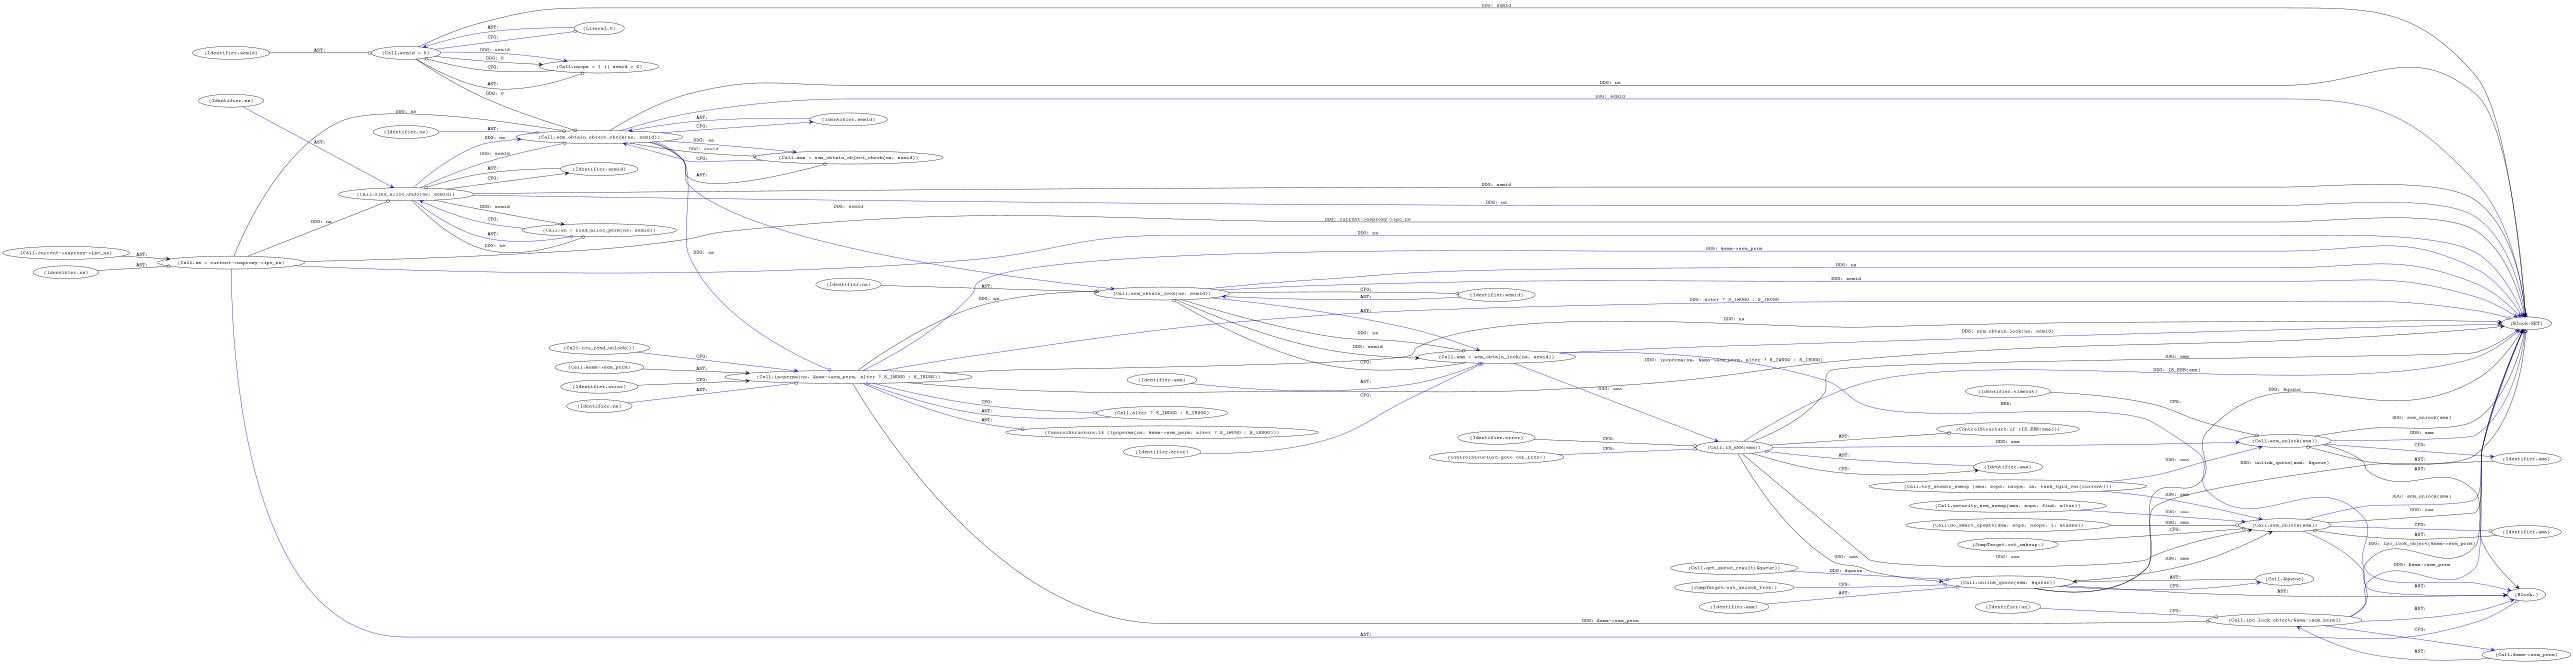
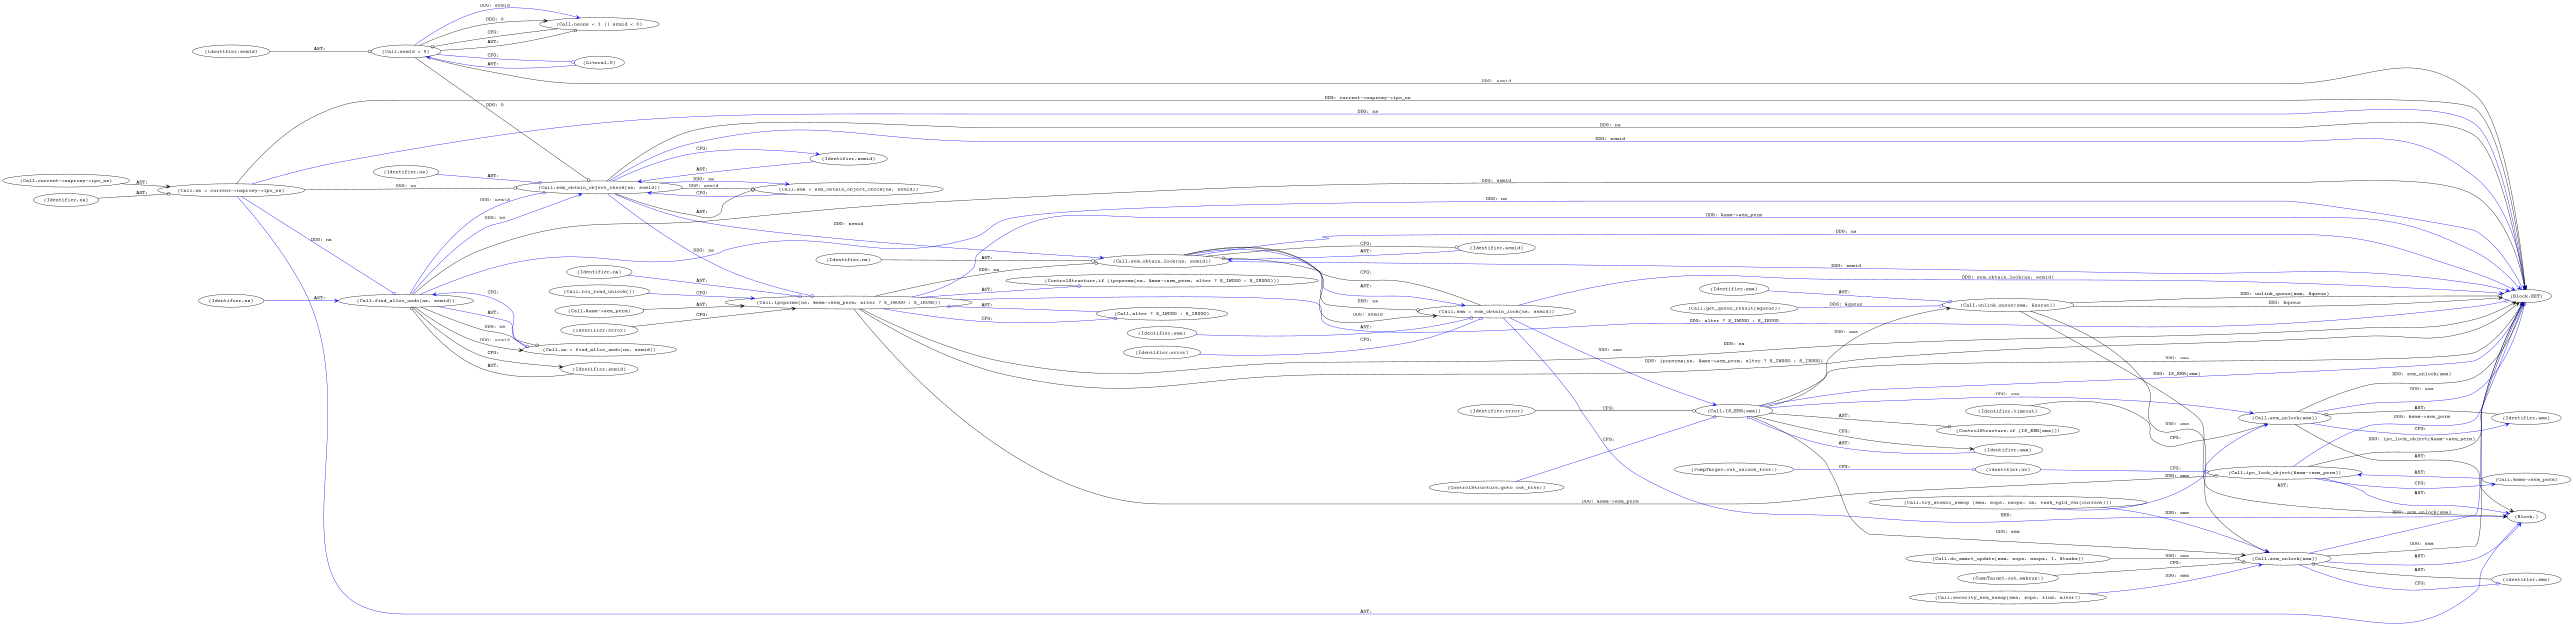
(317, 229) -> (317, 245)
(599, 230) -> (599, 350)
(2285, 579) -> none
(1869, 587) -> (1883, 469)
